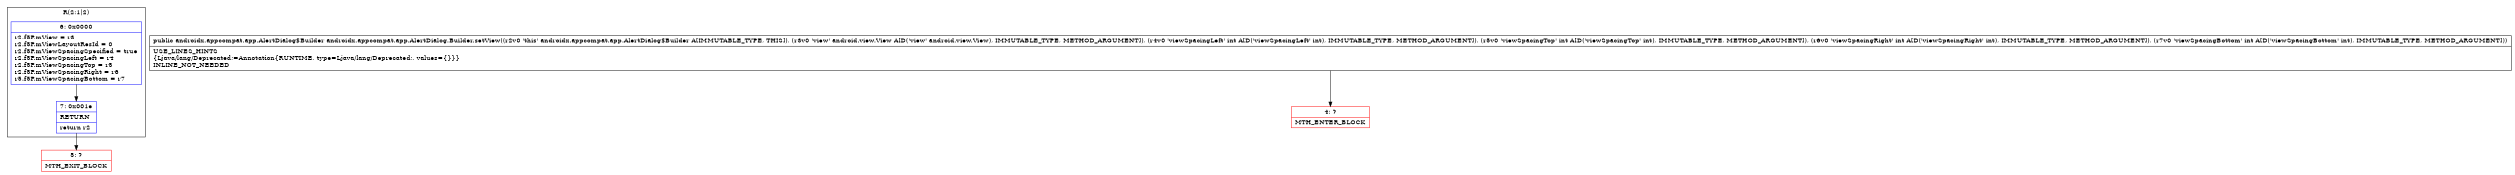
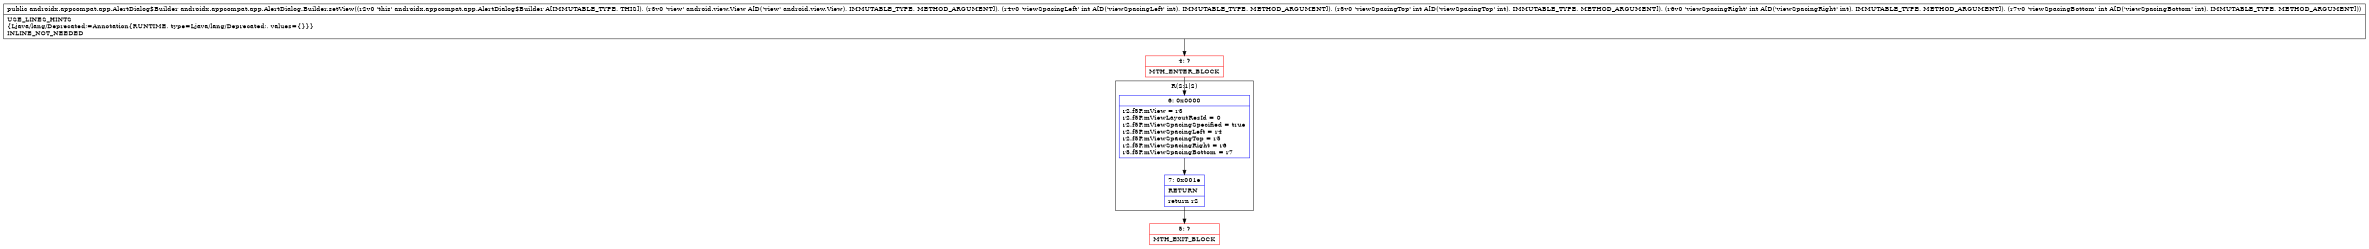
none -> (1184, 84)
